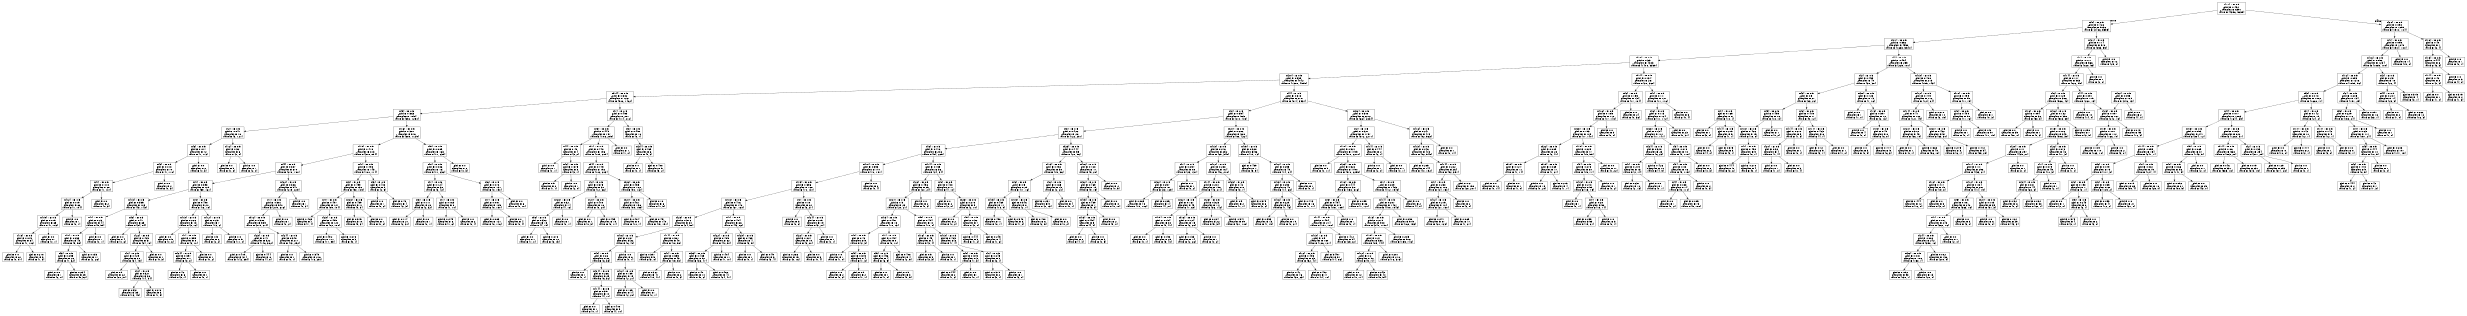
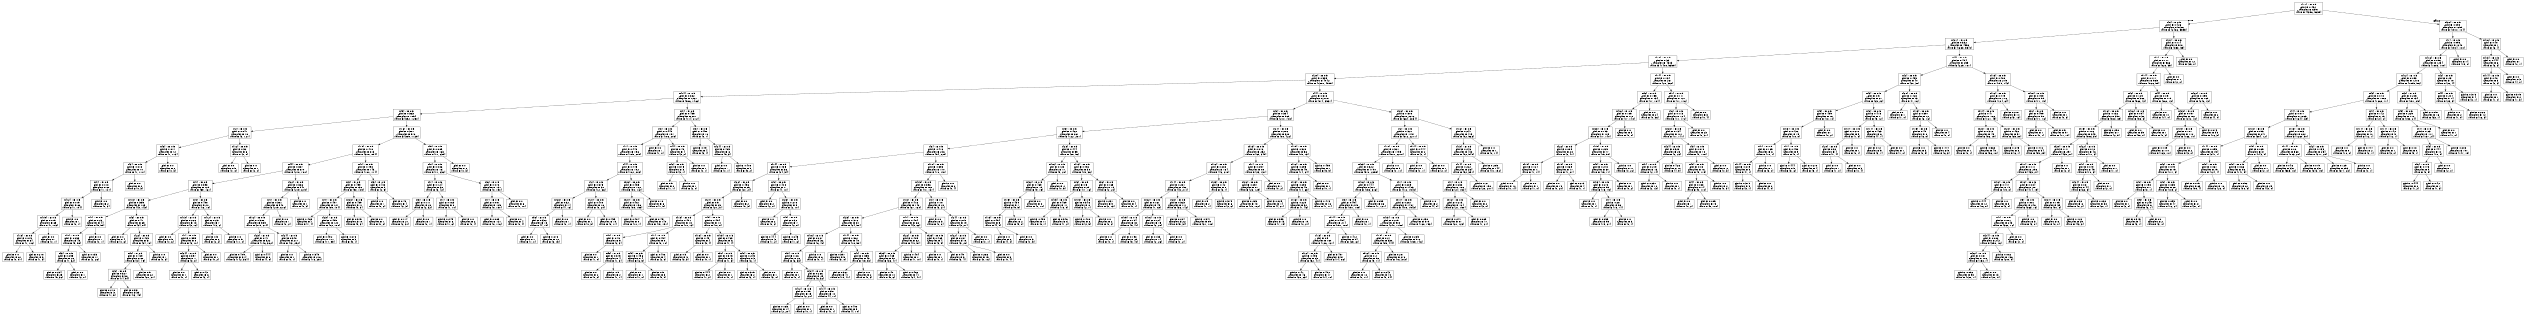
(1736, 123) -> (1779, 141)
none -> (700, 151)
(625, 264) -> (810, 283)
